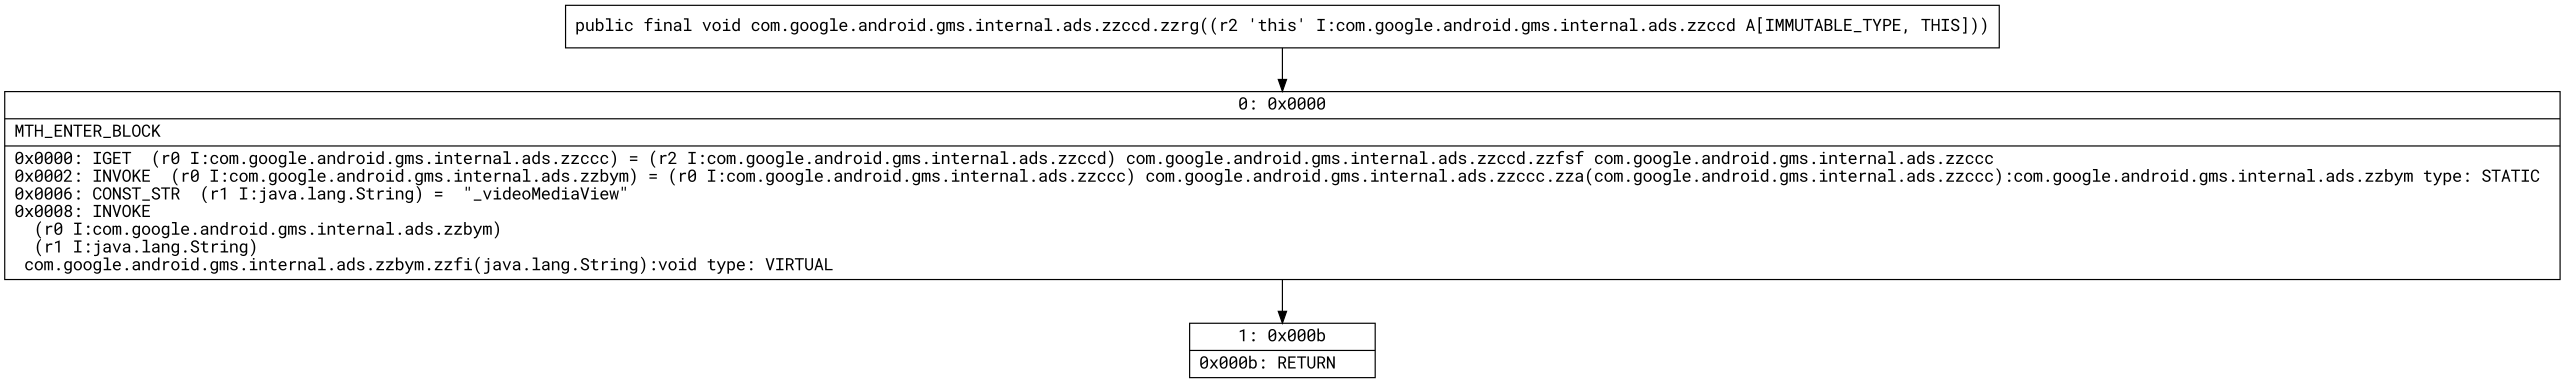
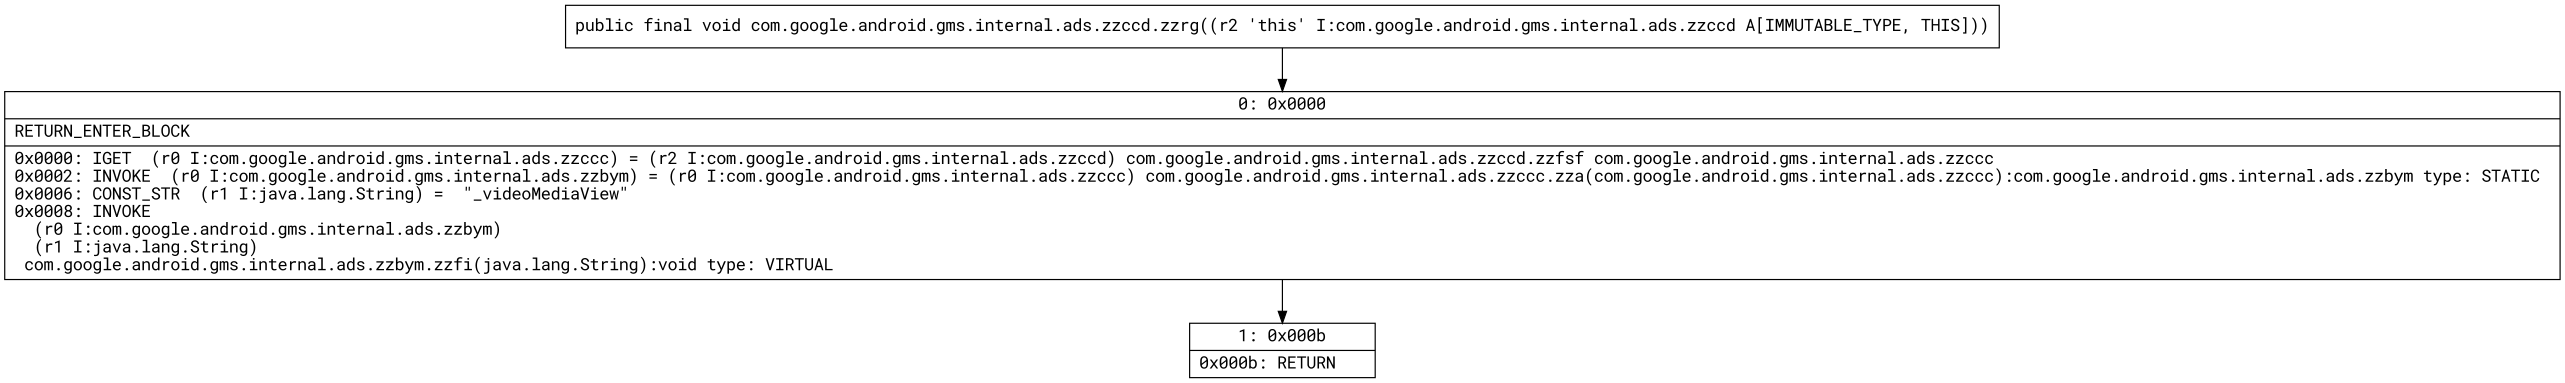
(87, 132) -> (102, 132)
